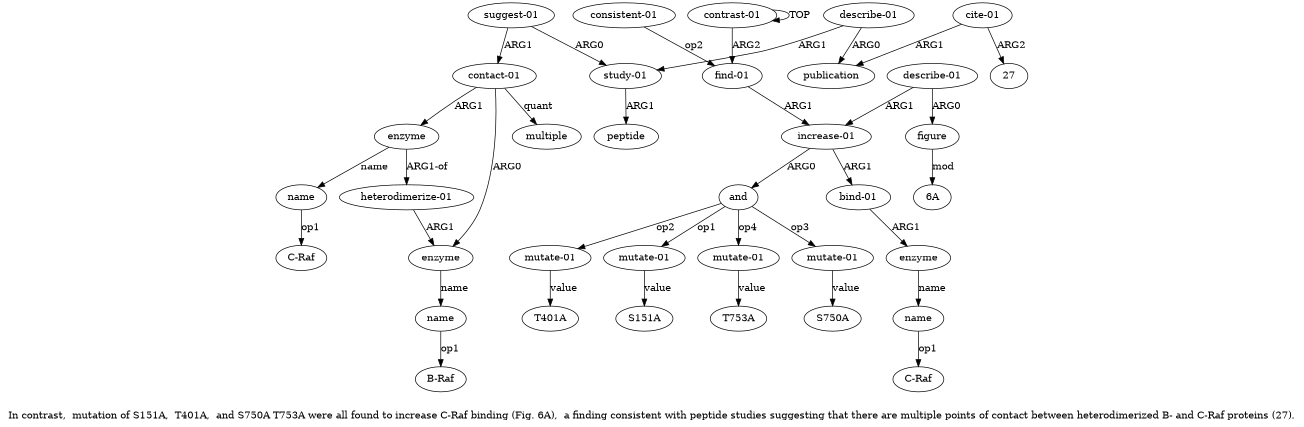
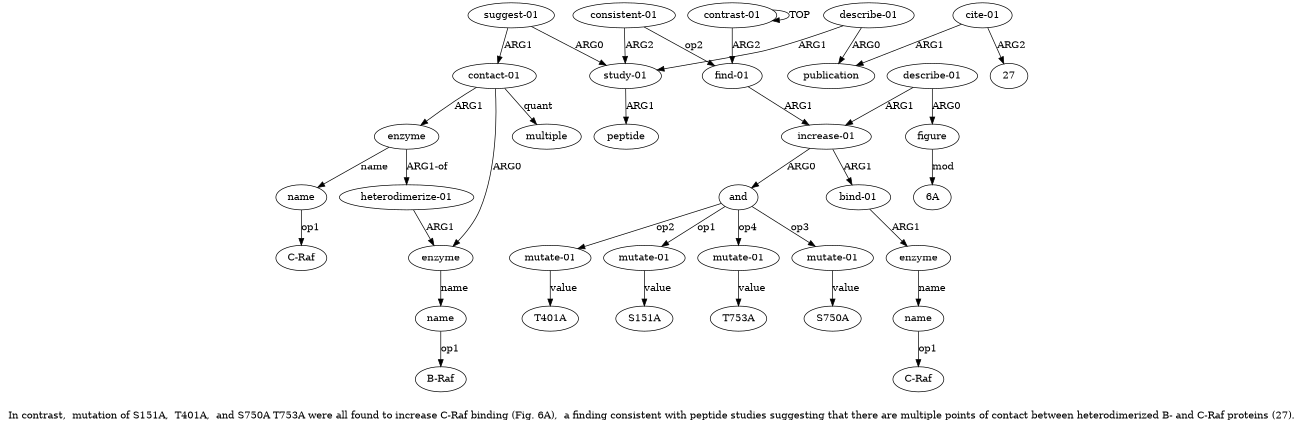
none -> (625, 42)
